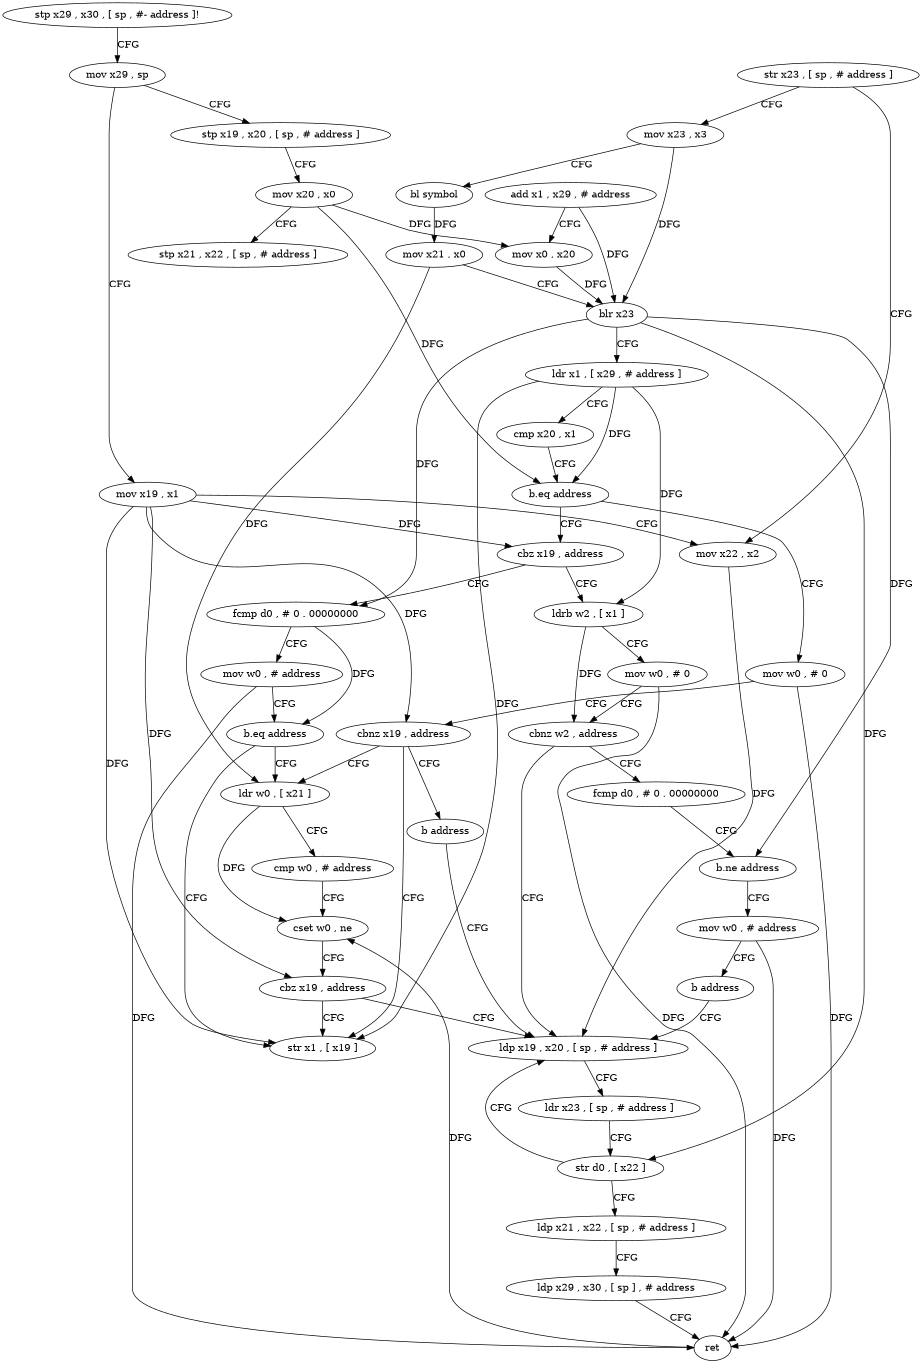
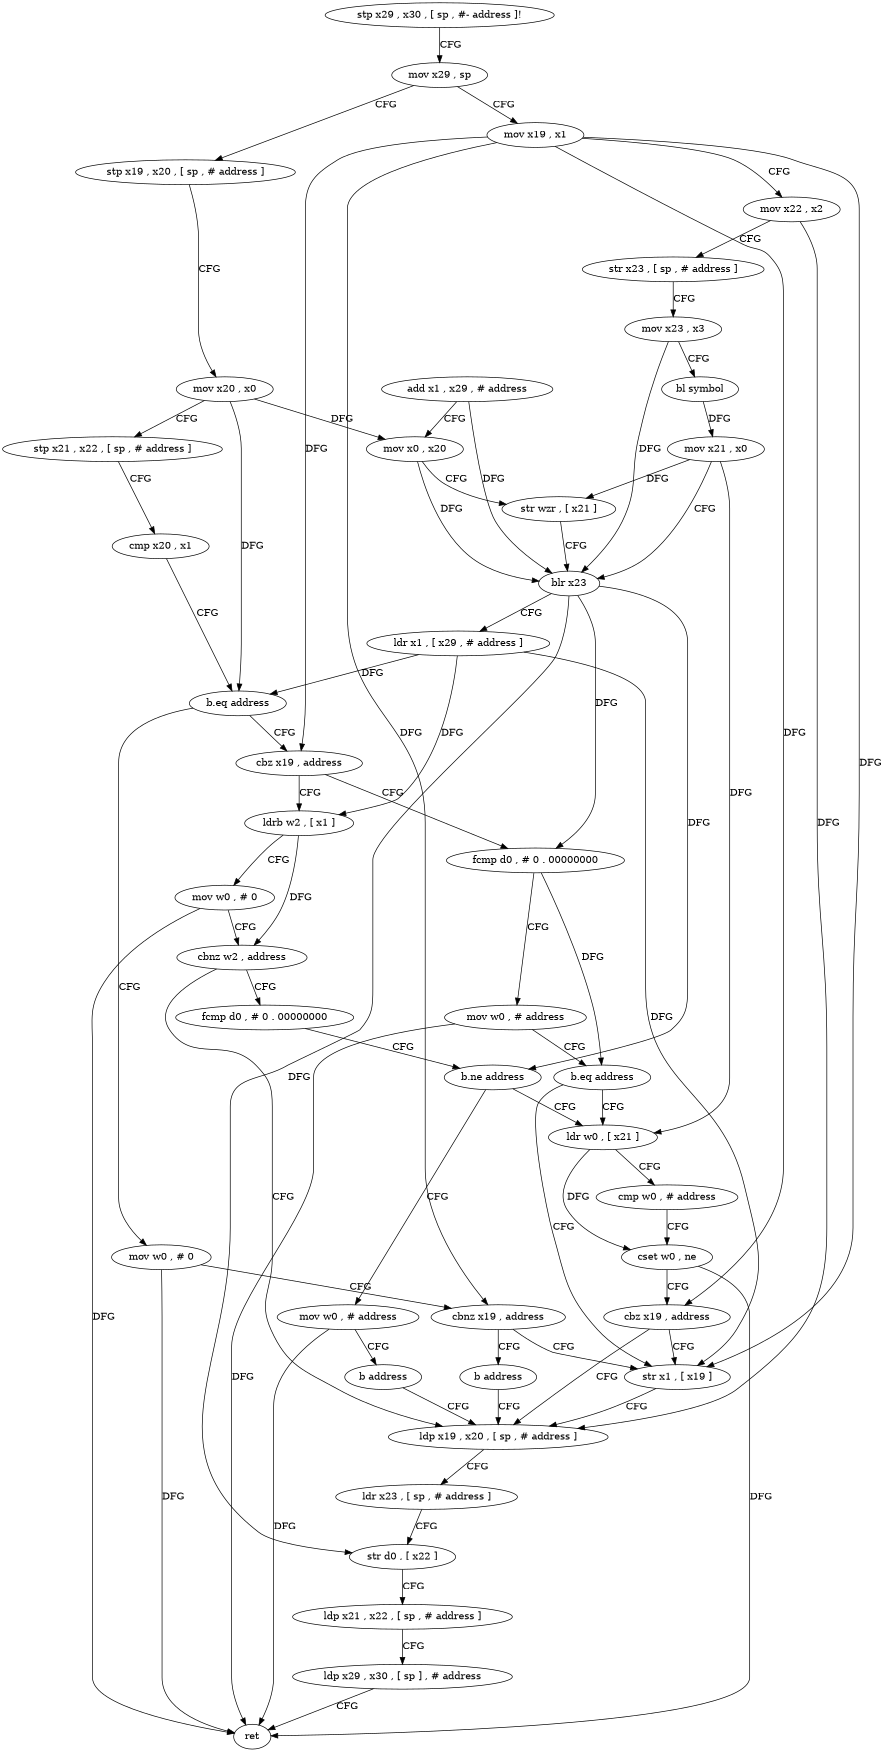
(890, 332) -> (738, 237)
(583, 403) -> (135, 494)
none -> (559, 509)
(342, 763) -> (545, 1106)
(490, 1121) -> (607, 1410)
(449, 1224) -> (734, 1693)
